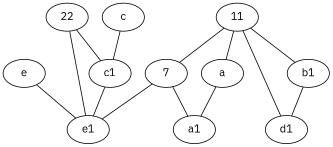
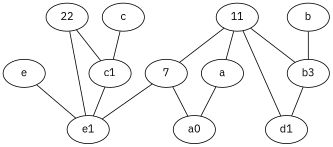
none -> (308, 17)
(308, 73) -> (308, 73)
(194, 130) -> (194, 130)
